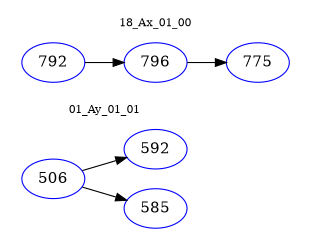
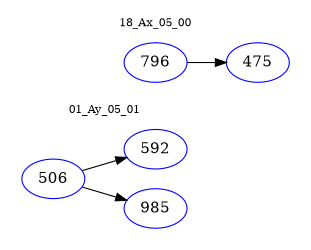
(156, 24) -> (156, 24)
(53, 63) -> none
(258, 63) -> (258, 63)
(104, 110) -> (104, 110)
(156, 208) -> (156, 208)
